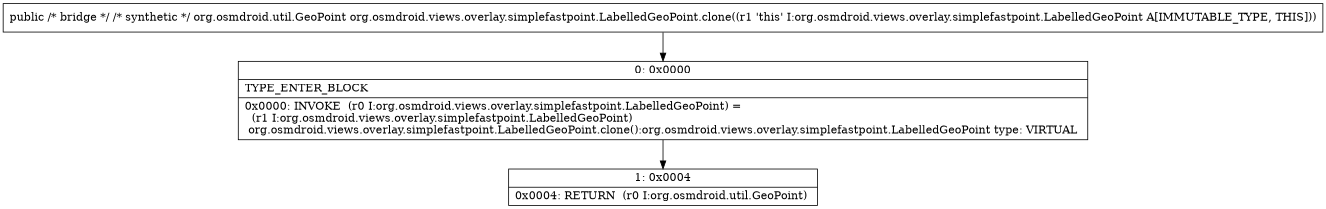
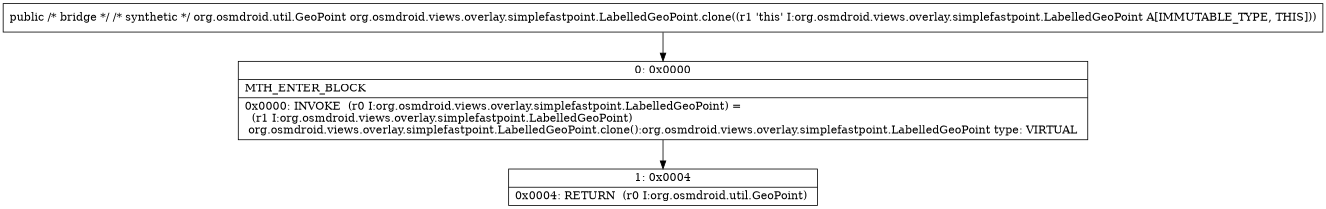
(307, 88) -> (306, 88)
